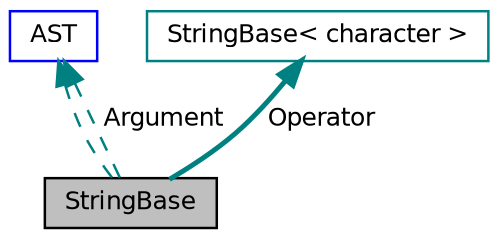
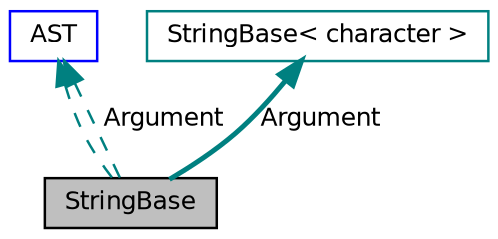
(318, 120) -> (318, 120)
